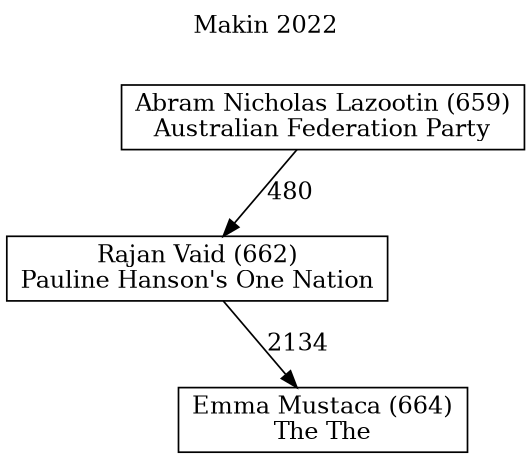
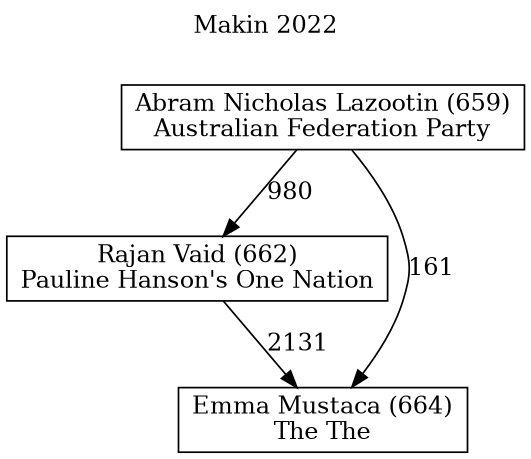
(291, 193) -> (291, 193)
none -> (409, 260)
(298, 344) -> (298, 344)
